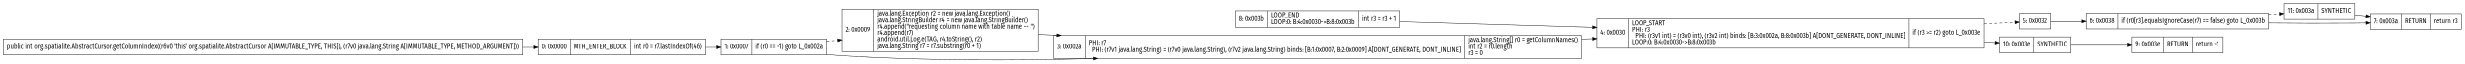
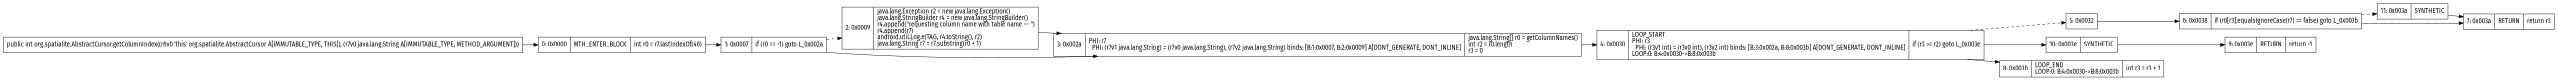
(1496, 24) -> (1981, 61)
